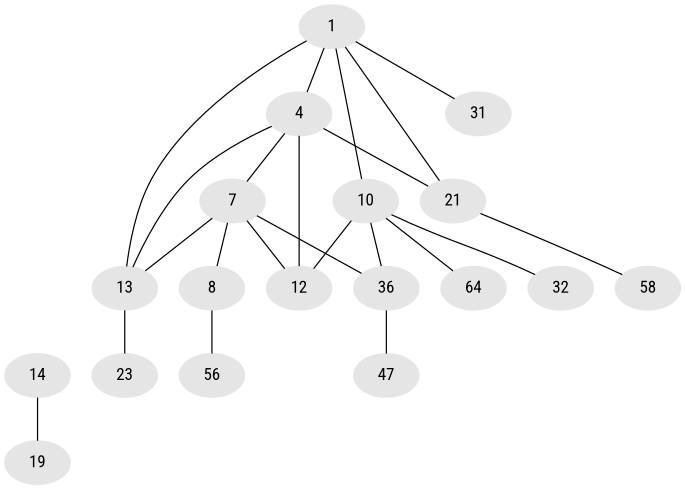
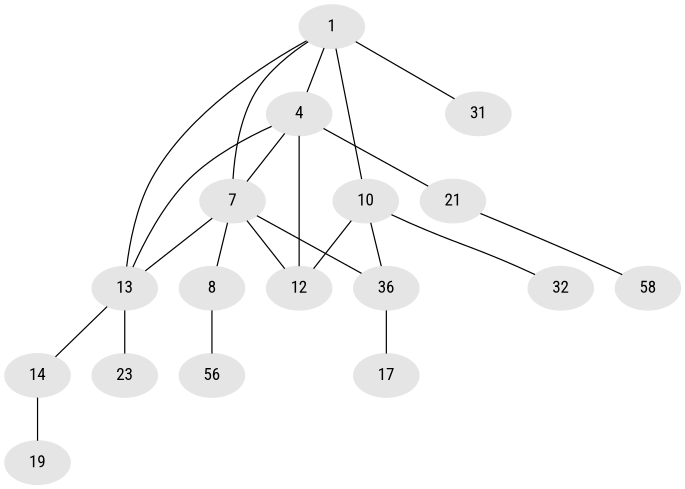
(392, 114) -> (252, 100)
(474, 288) -> none
none -> (81, 332)
(386, 375) -> (386, 375)
